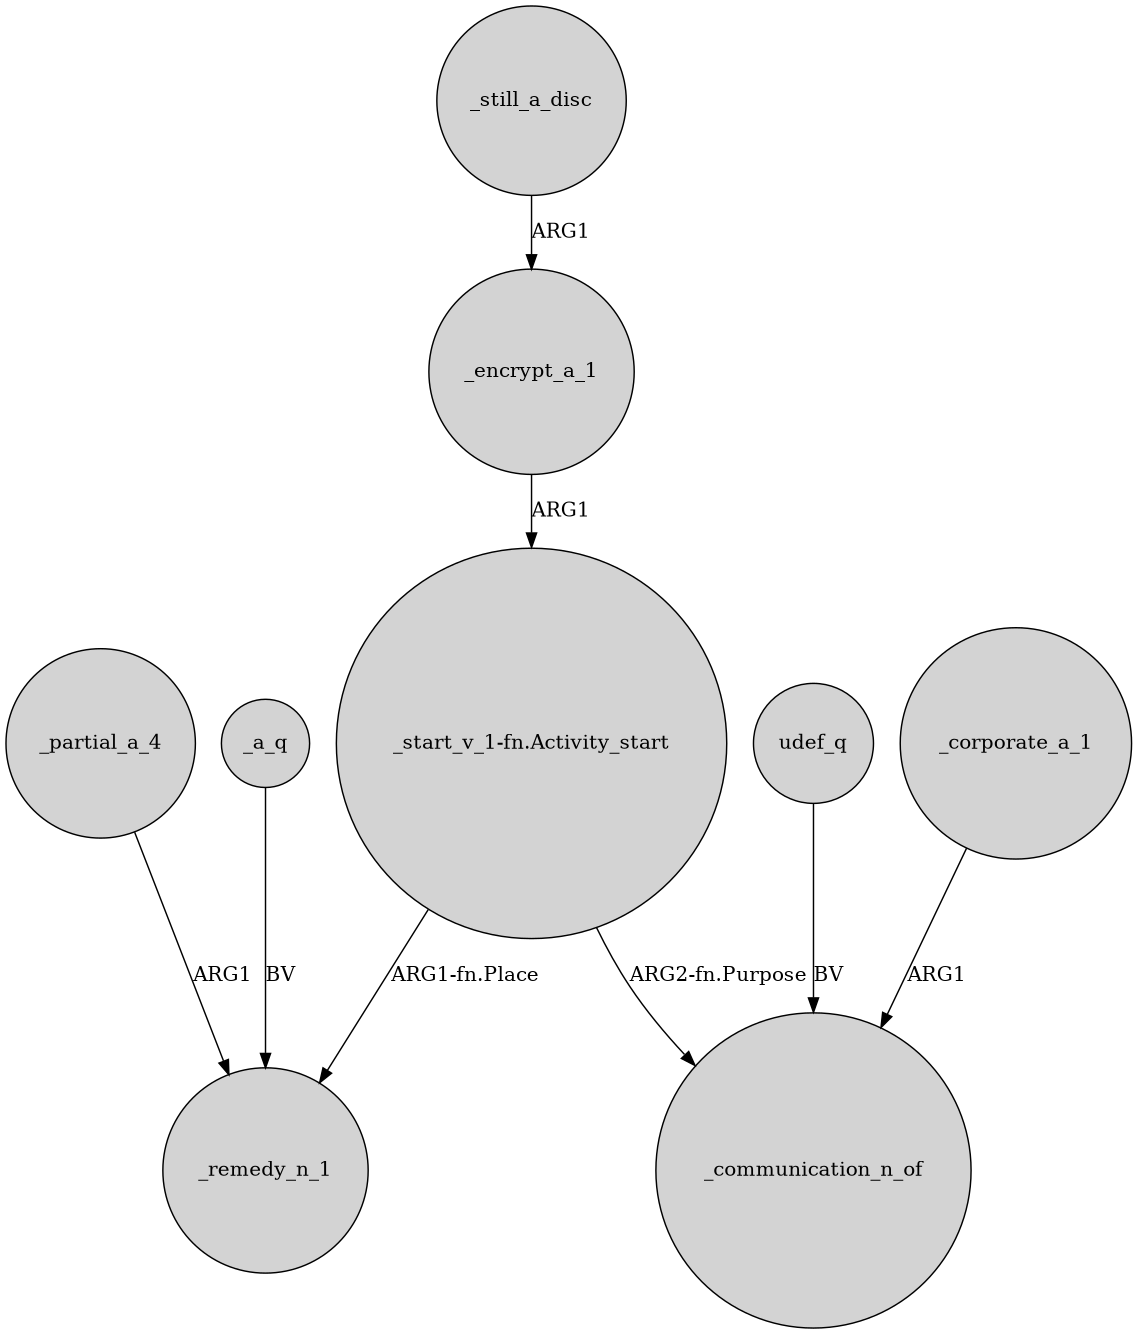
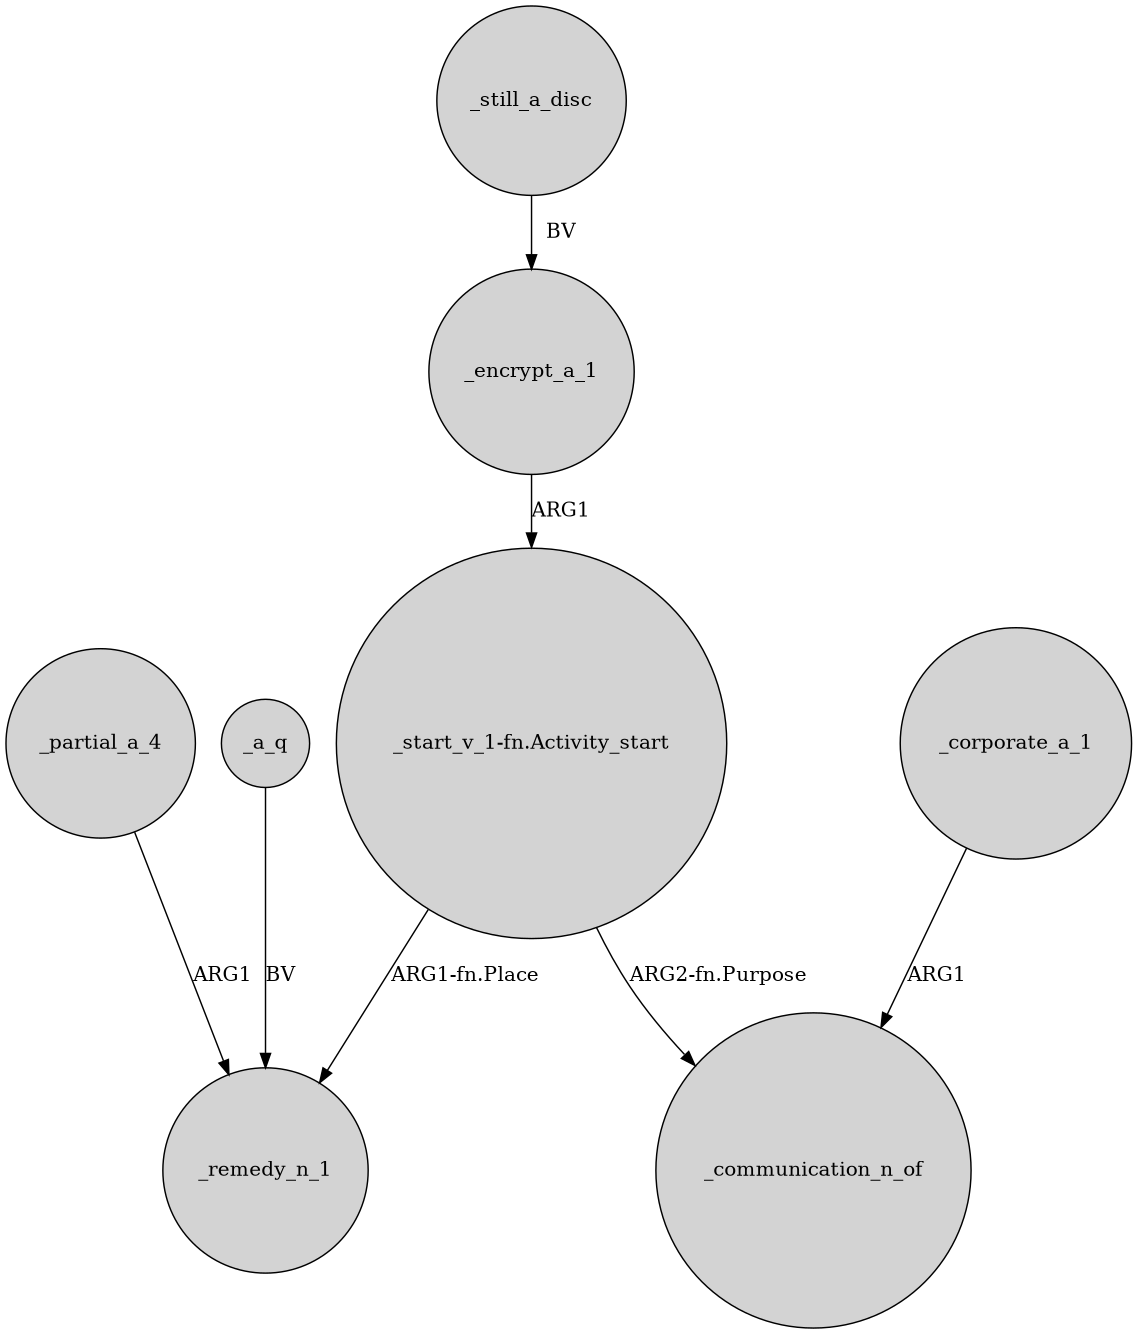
(561, 232) -> (561, 232)
(813, 743) -> none
